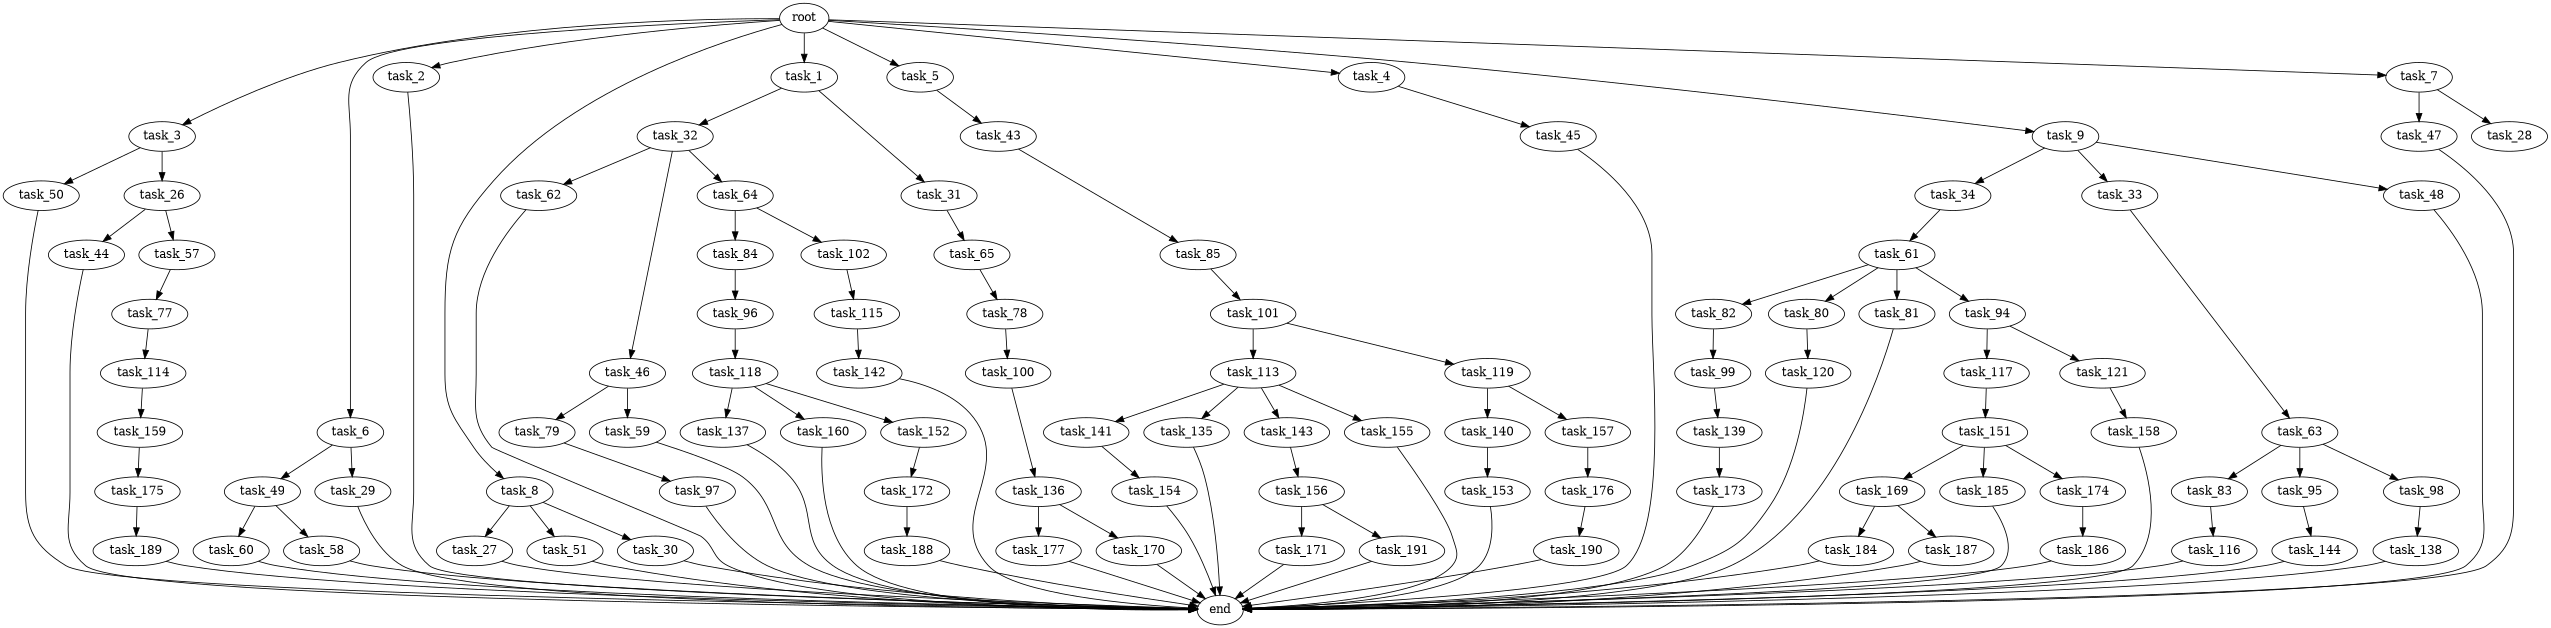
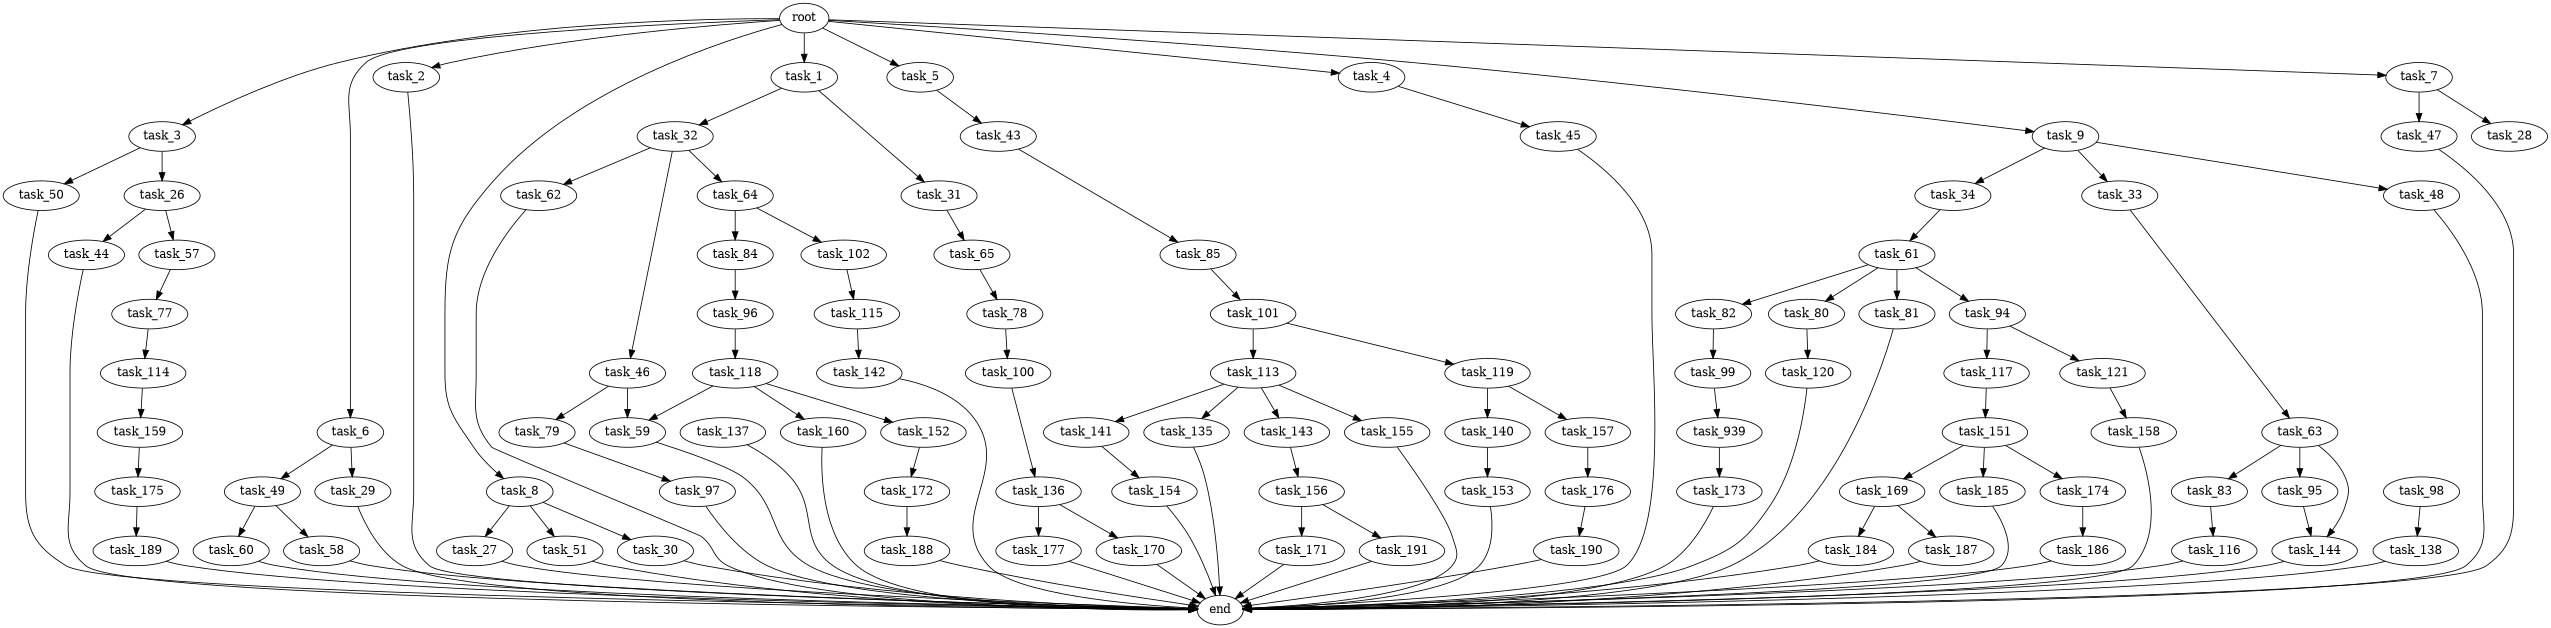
(730, 399) -> (685, 401)
(1719, 432) -> (1719, 432)
(2357, 460) -> (2348, 484)
